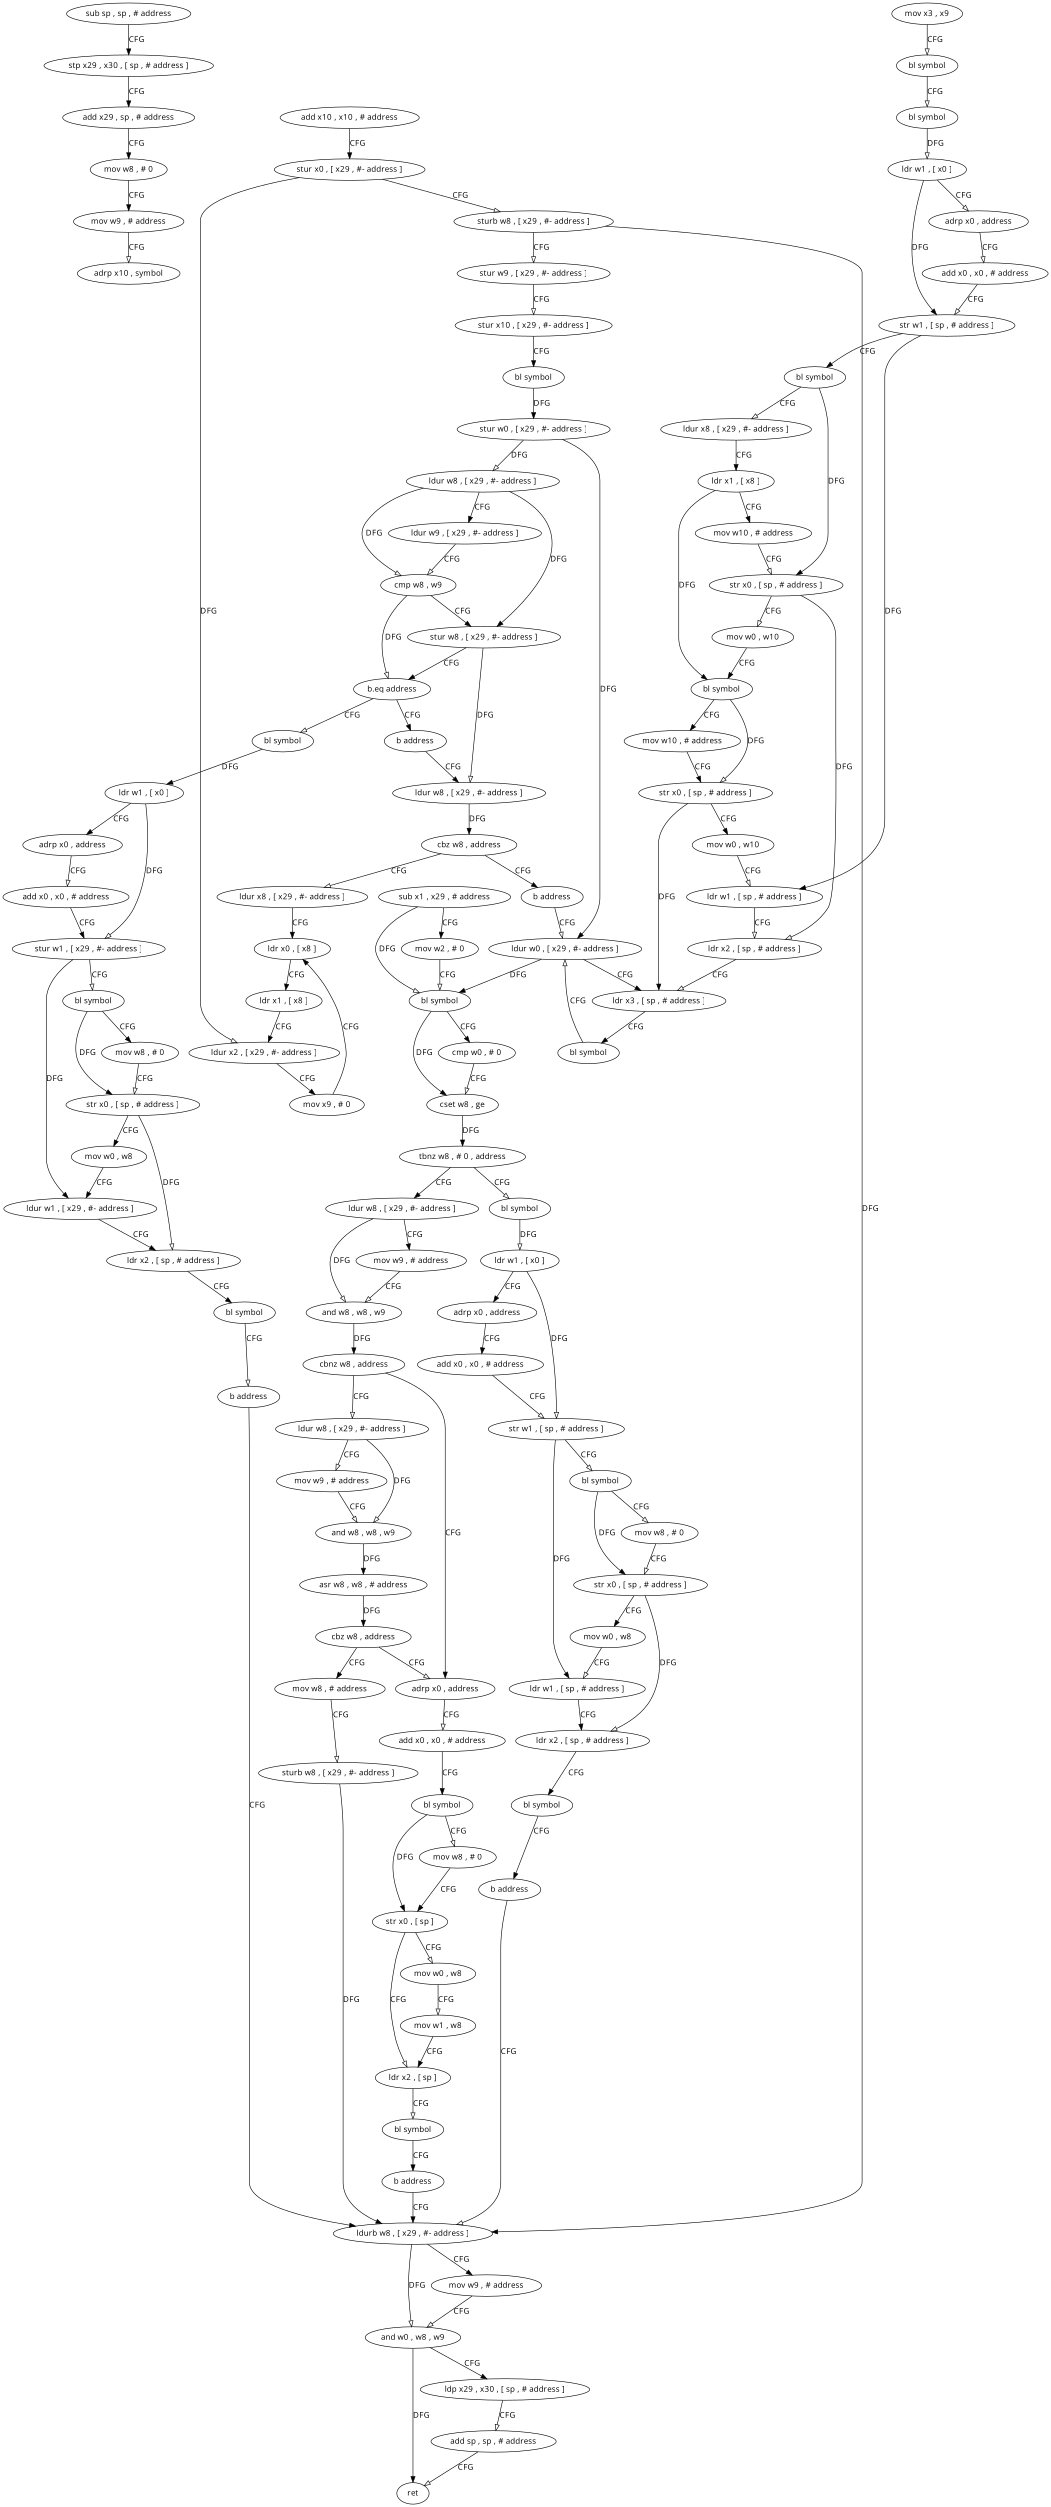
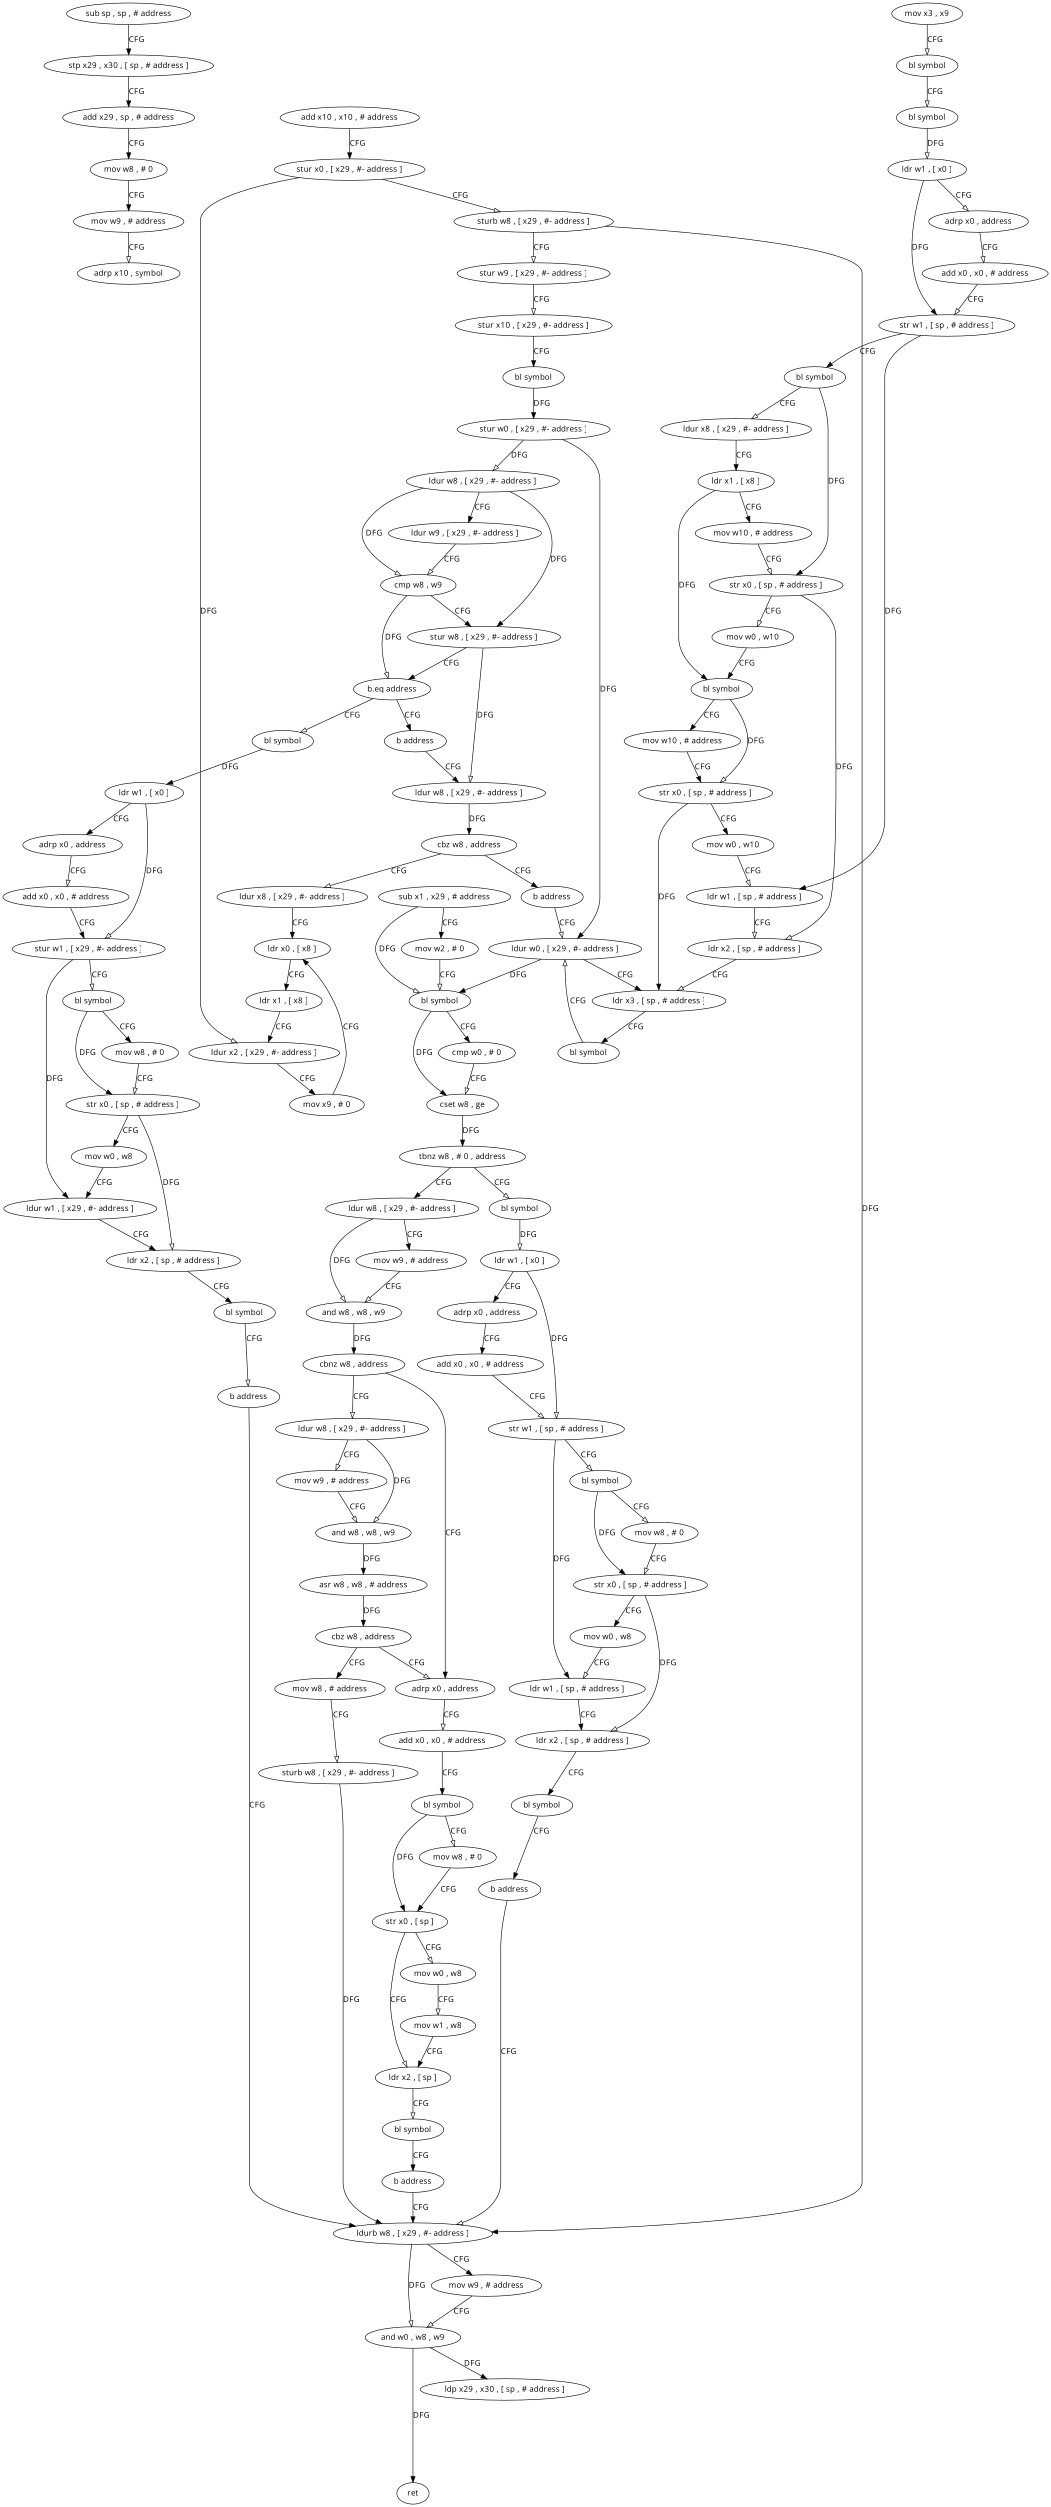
(473, 2364) -> (473, 2364)
(494, 2441) -> none
